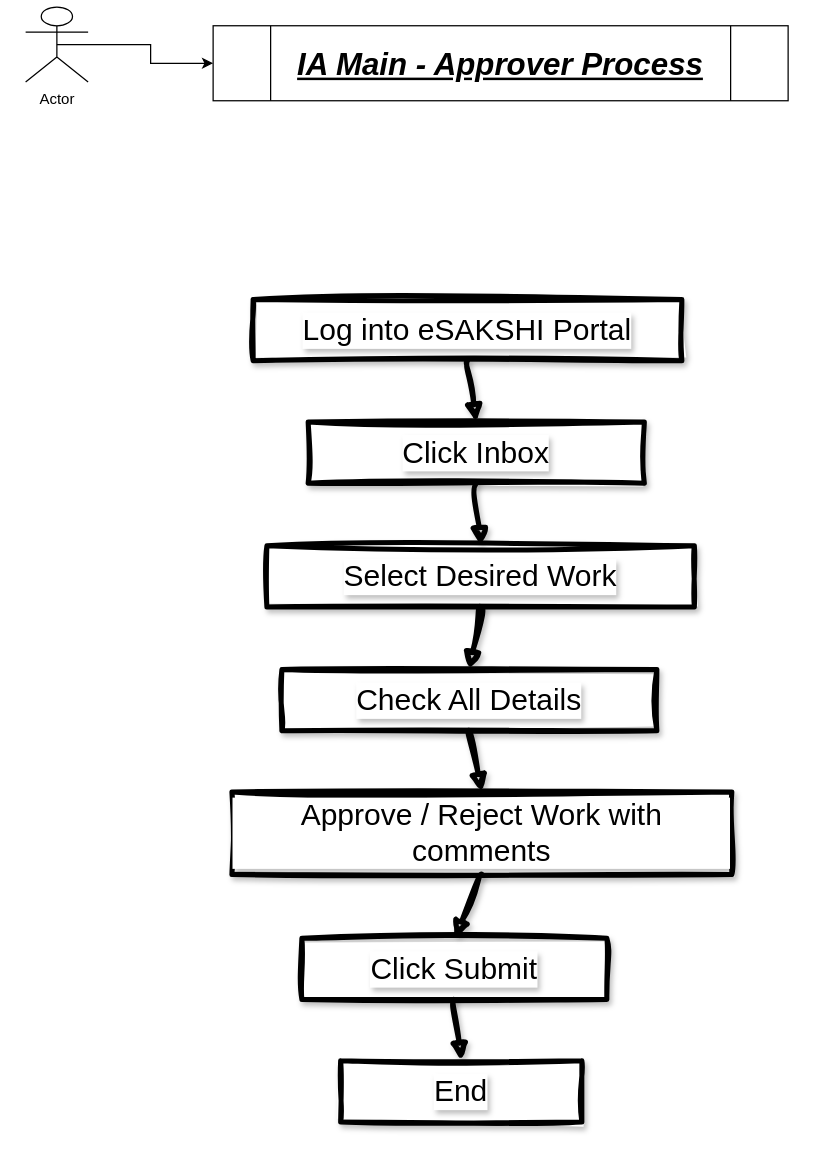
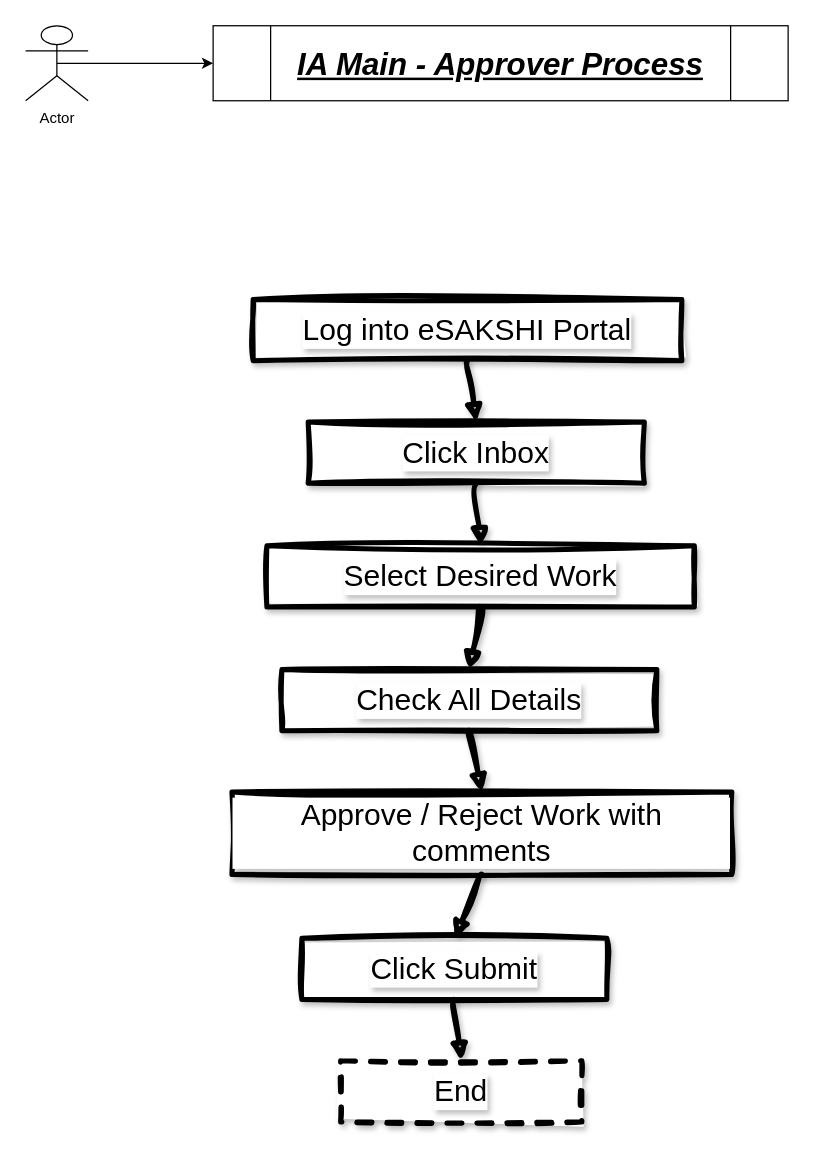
(57, 44) -> (57, 63)
(461, 1091) -> (461, 1091)
